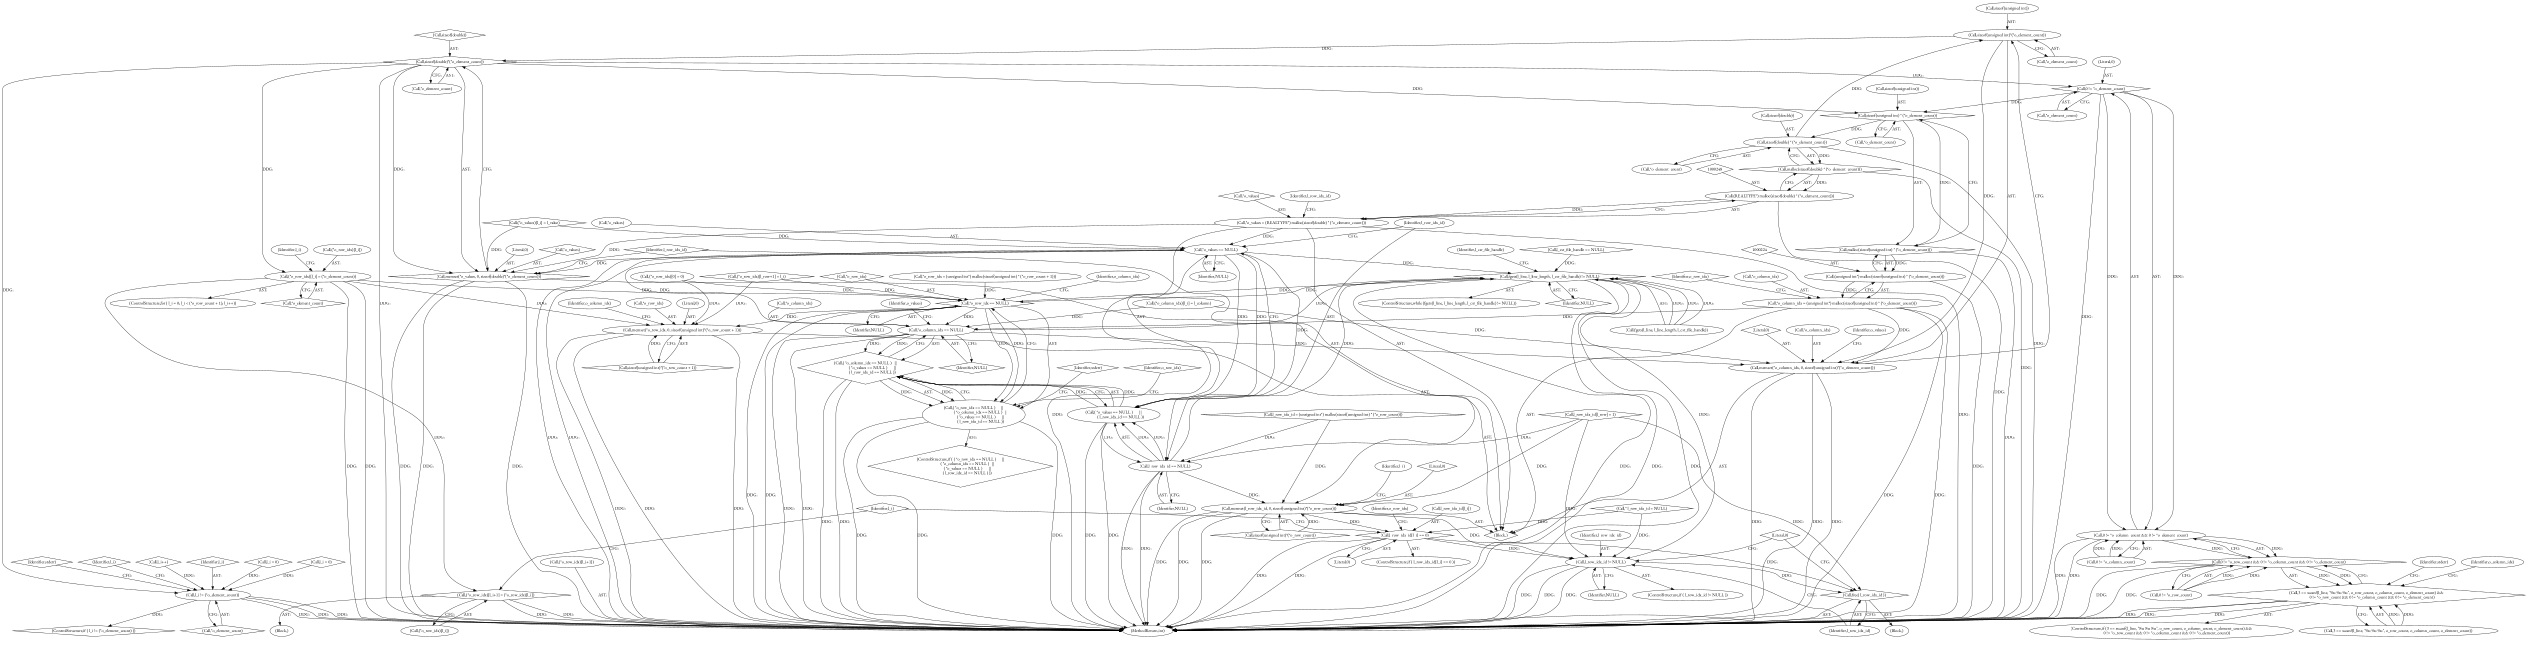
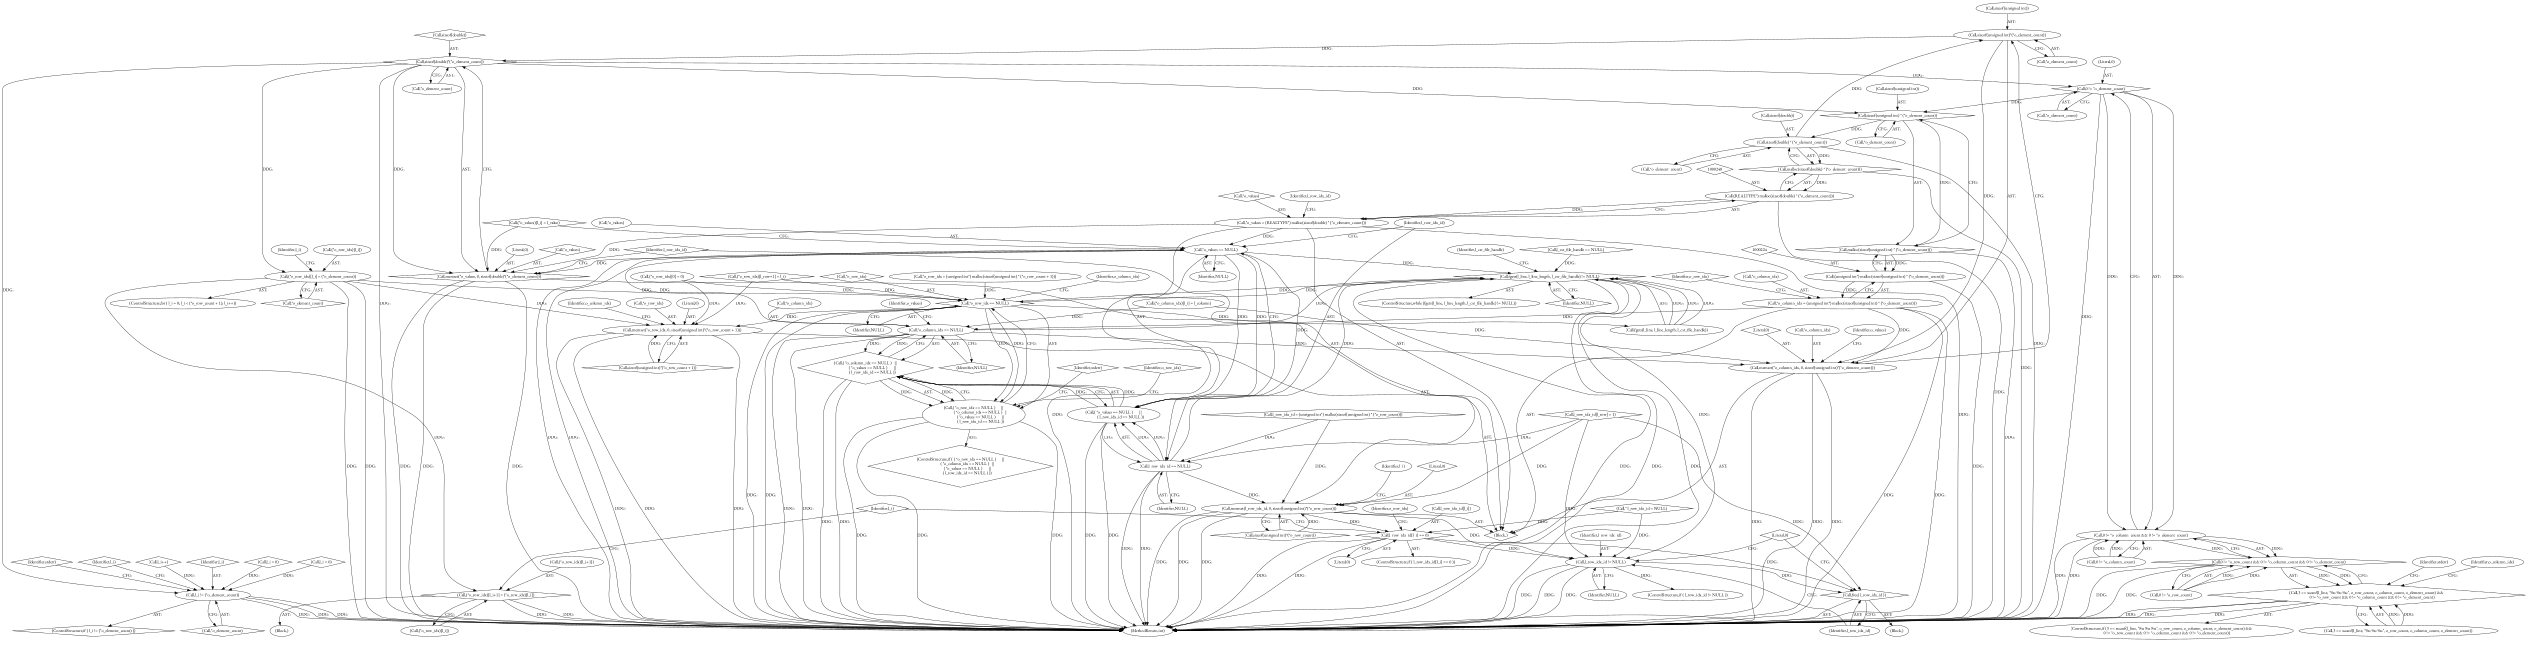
(785, 236) -> (785, 236)
(2136, 277) -> (2136, 277)
(962, 316) -> (1338, 324)
(1647, 576) -> (1647, 576)
(158, 615) -> (158, 615)
(834, 627) -> (535, 578)
